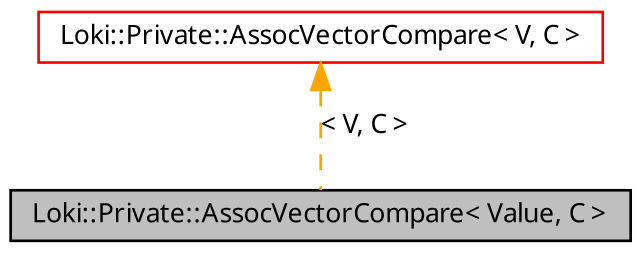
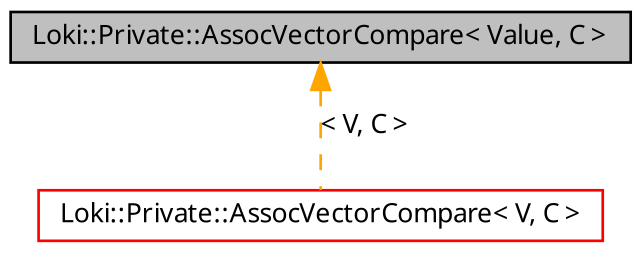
(321, 140) -> (321, 140)
